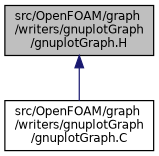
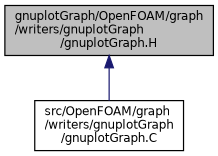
(79, 30) -> (109, 30)
